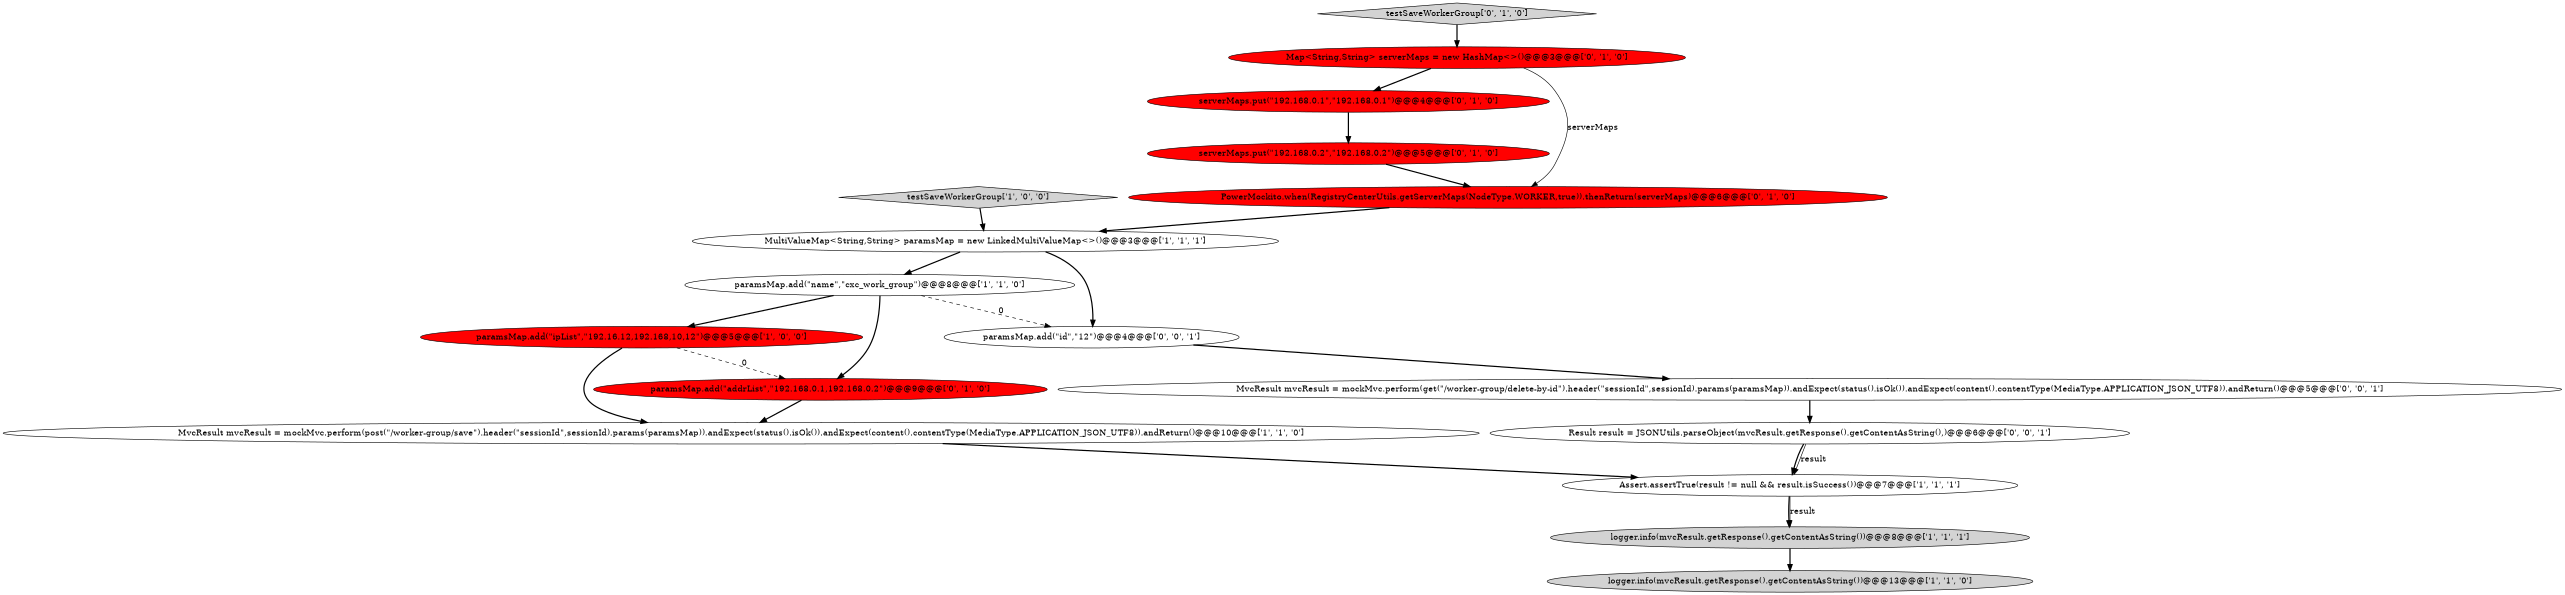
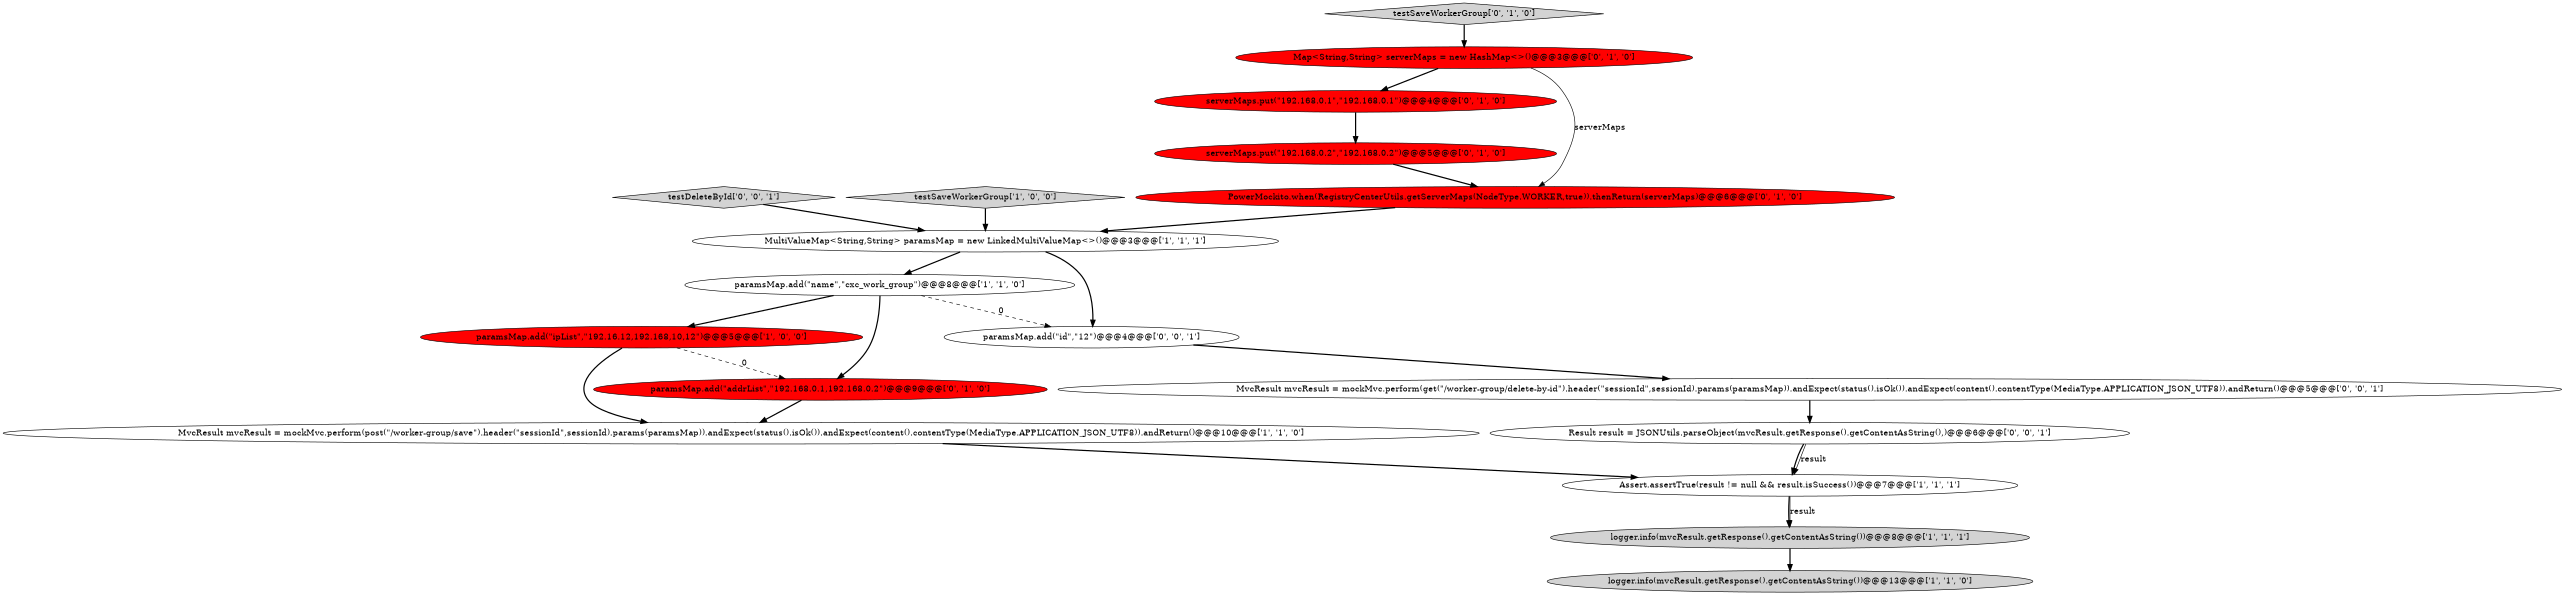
none -> (724, 197)
